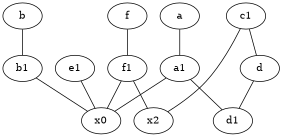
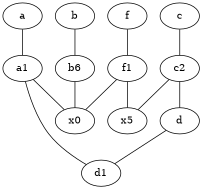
none -> (180, 16)
(246, 16) -> (180, 68)
(23, 68) -> (75, 68)
(75, 68) -> none
(154, 121) -> (127, 121)
